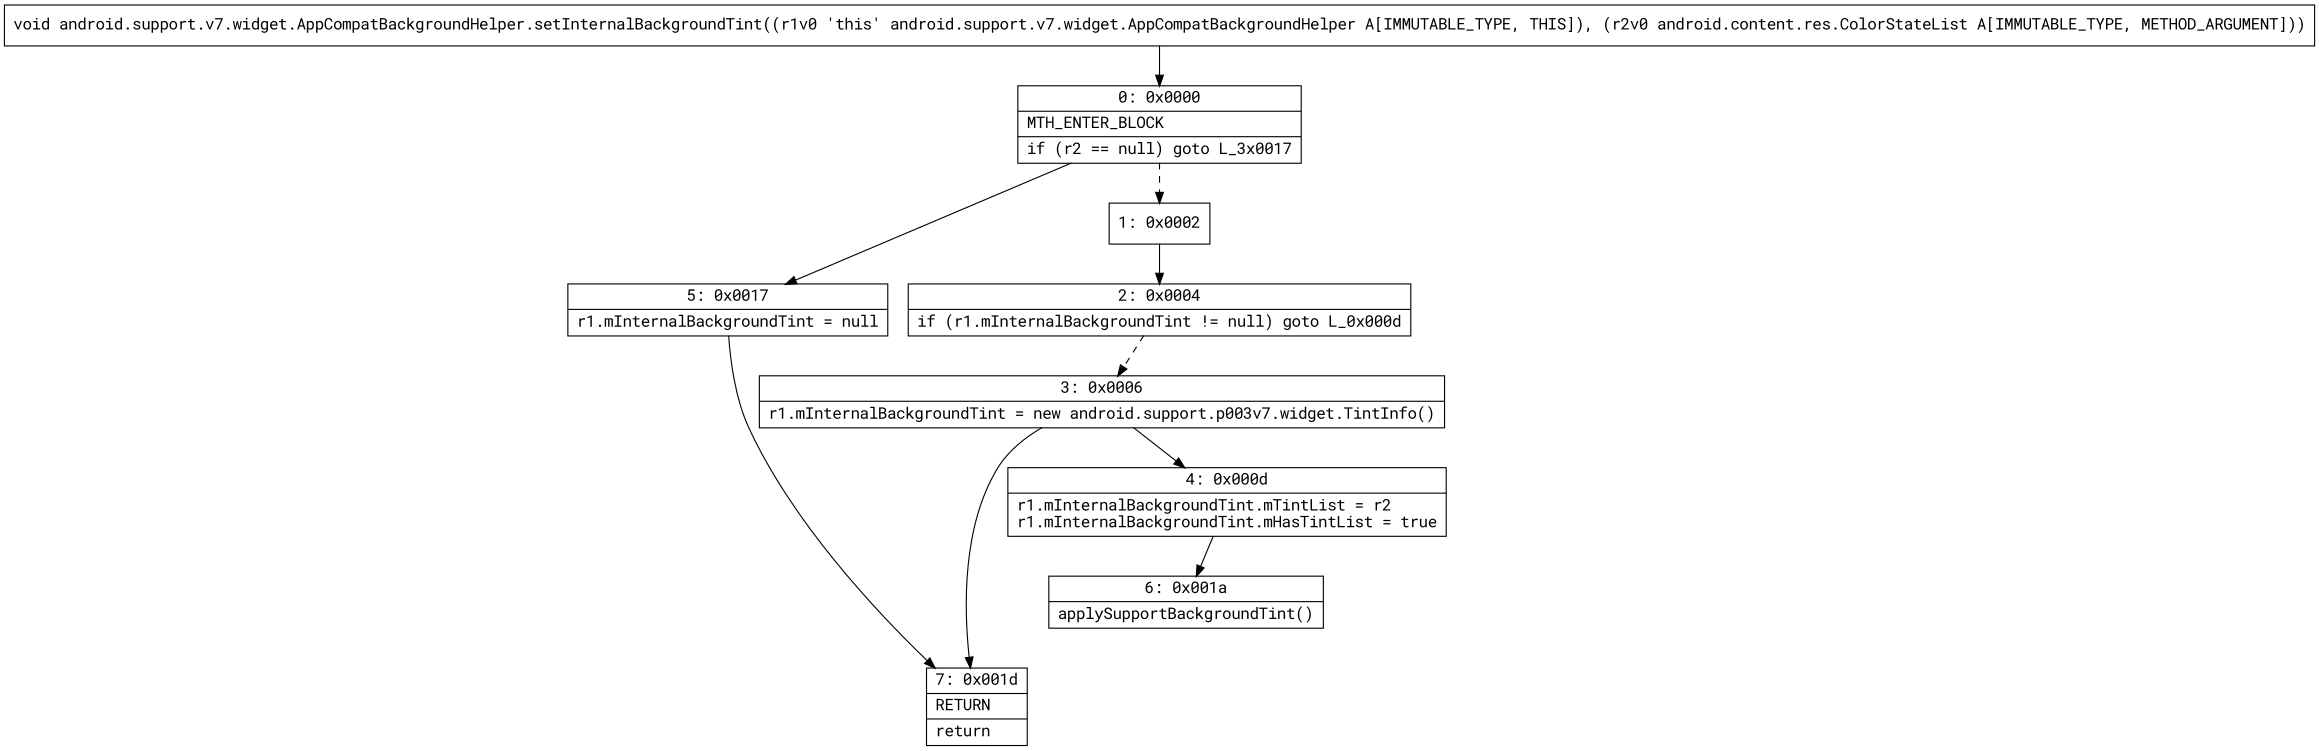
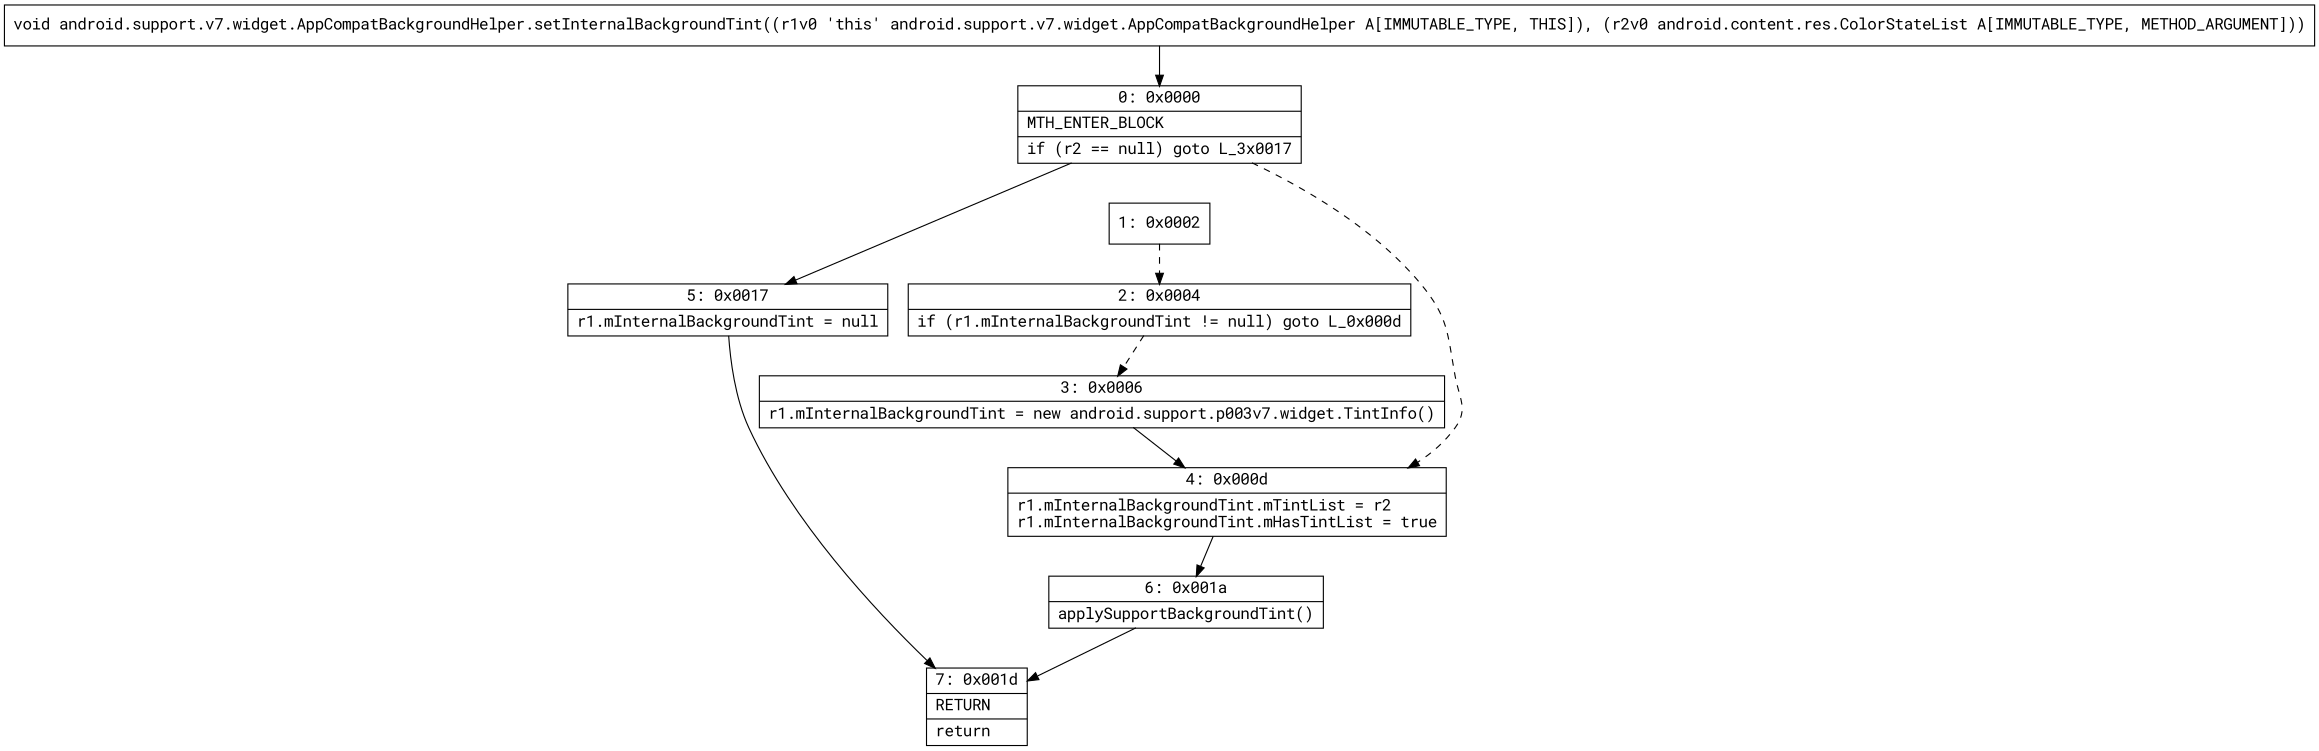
(1160, 178) -> (1419, 282)
(1160, 259) -> (1160, 259)
(974, 530) -> (1087, 652)
